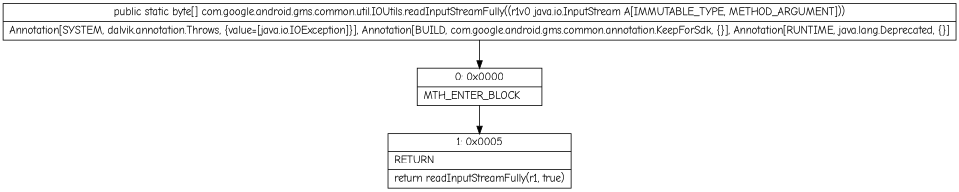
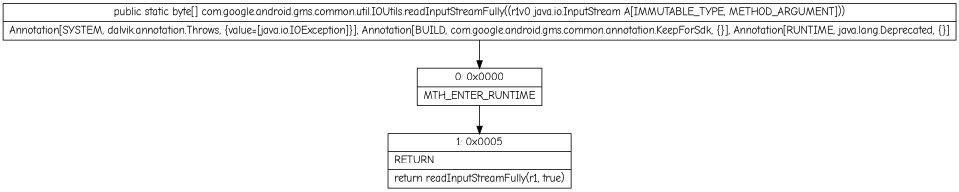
(472, 96) -> (480, 96)
